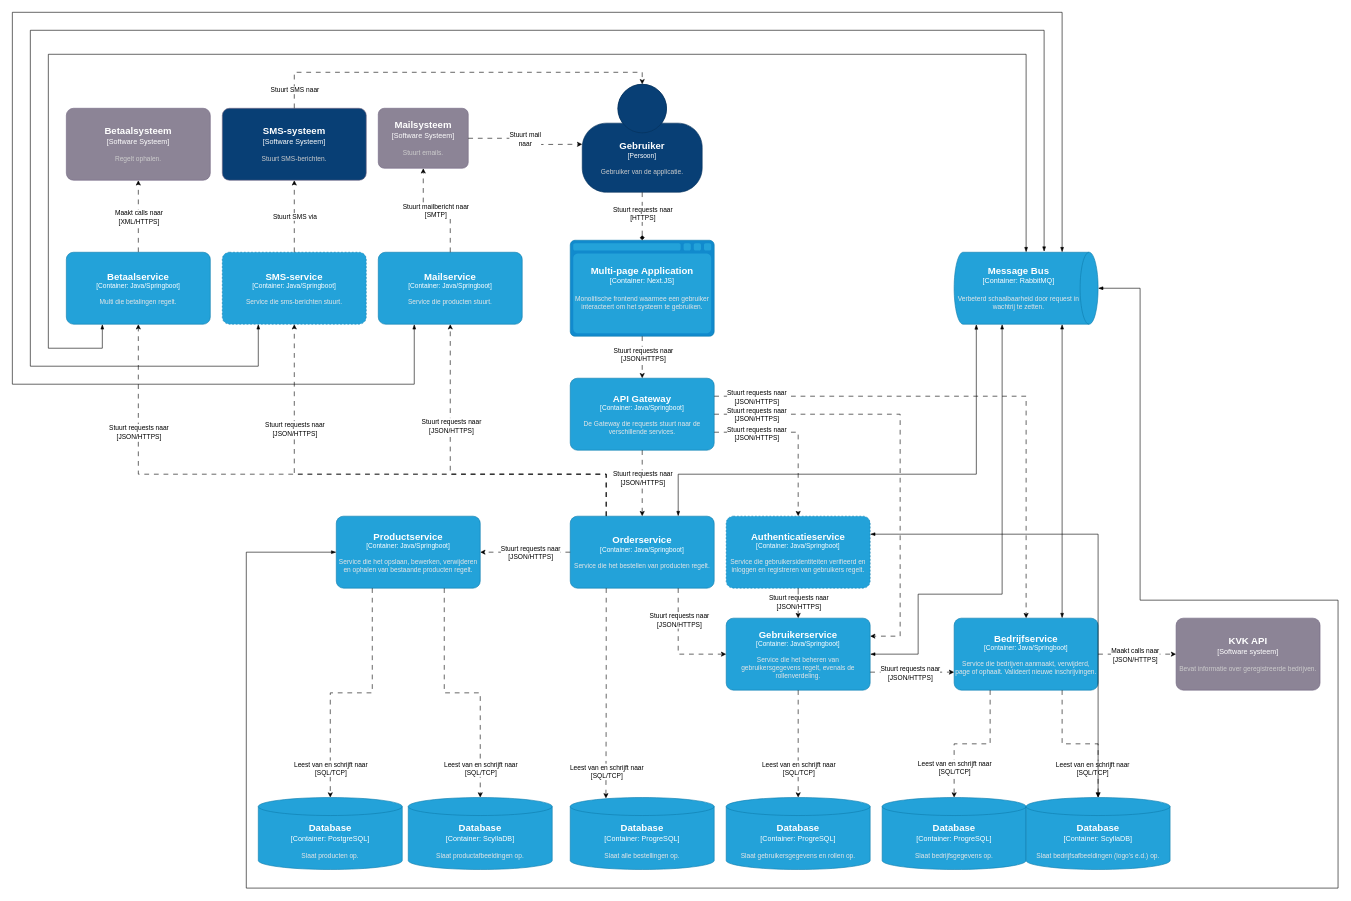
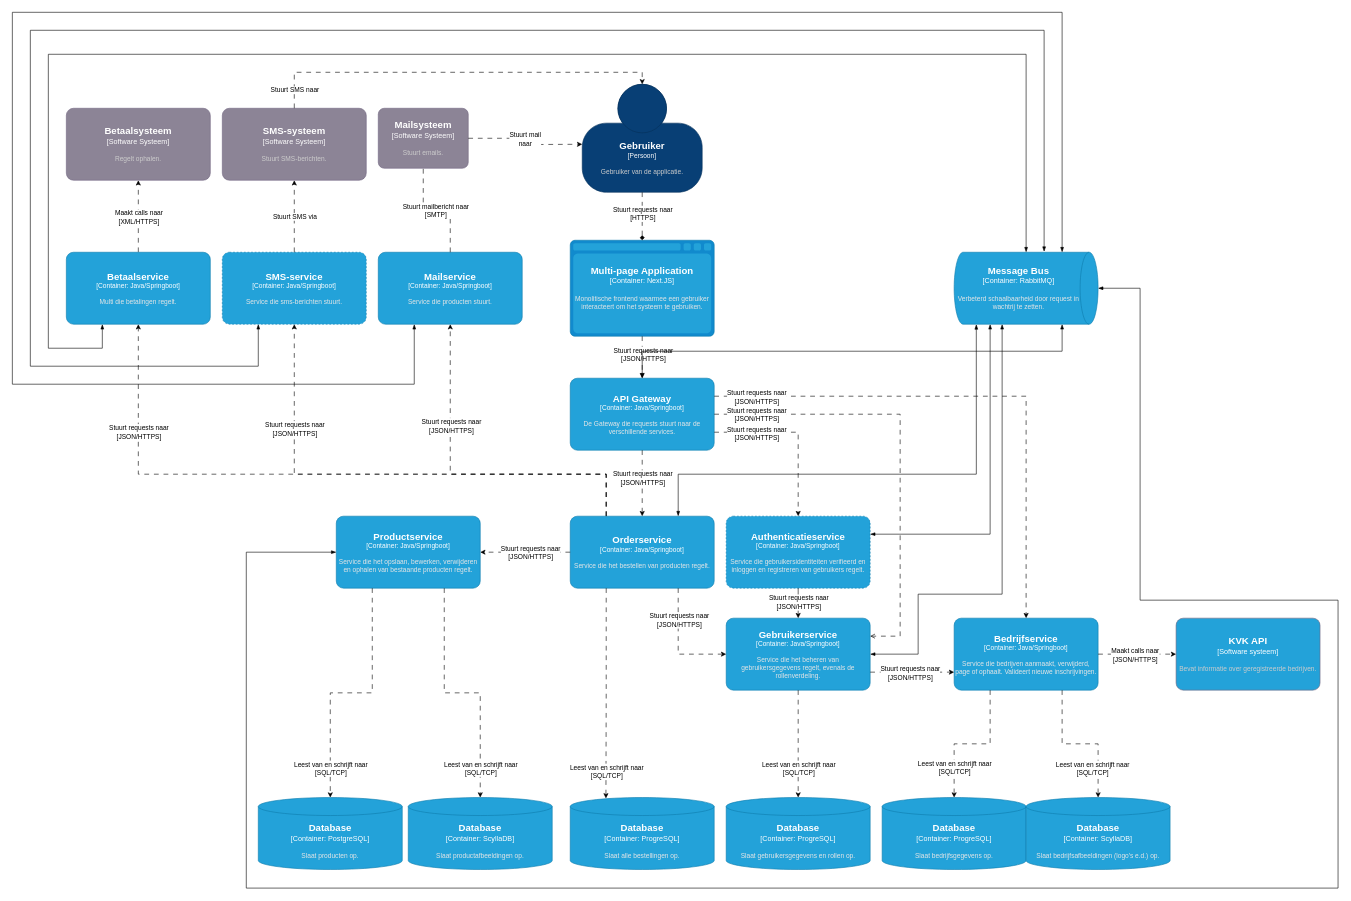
(294, 144) -> (294, 144)
(423, 173) -> (423, 171)
(1062, 532) -> (854, 351)
(1089, 534) -> (990, 353)
(875, 636) -> (874, 636)
(1248, 654) -> (1248, 654)
